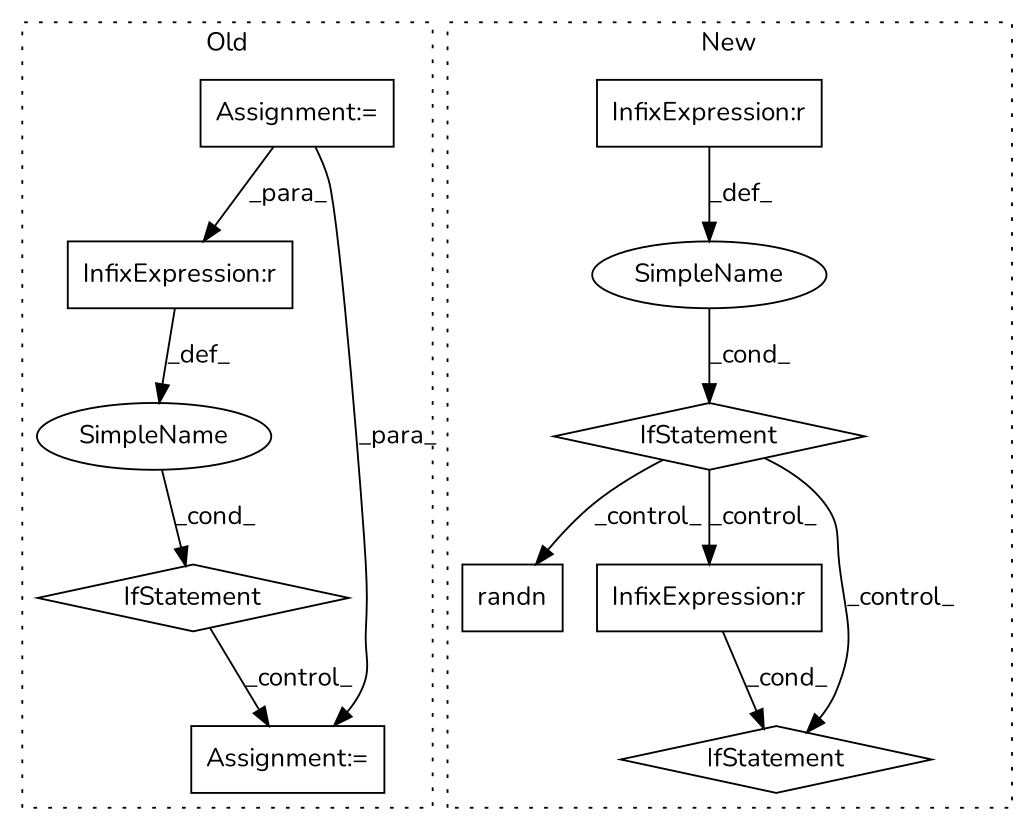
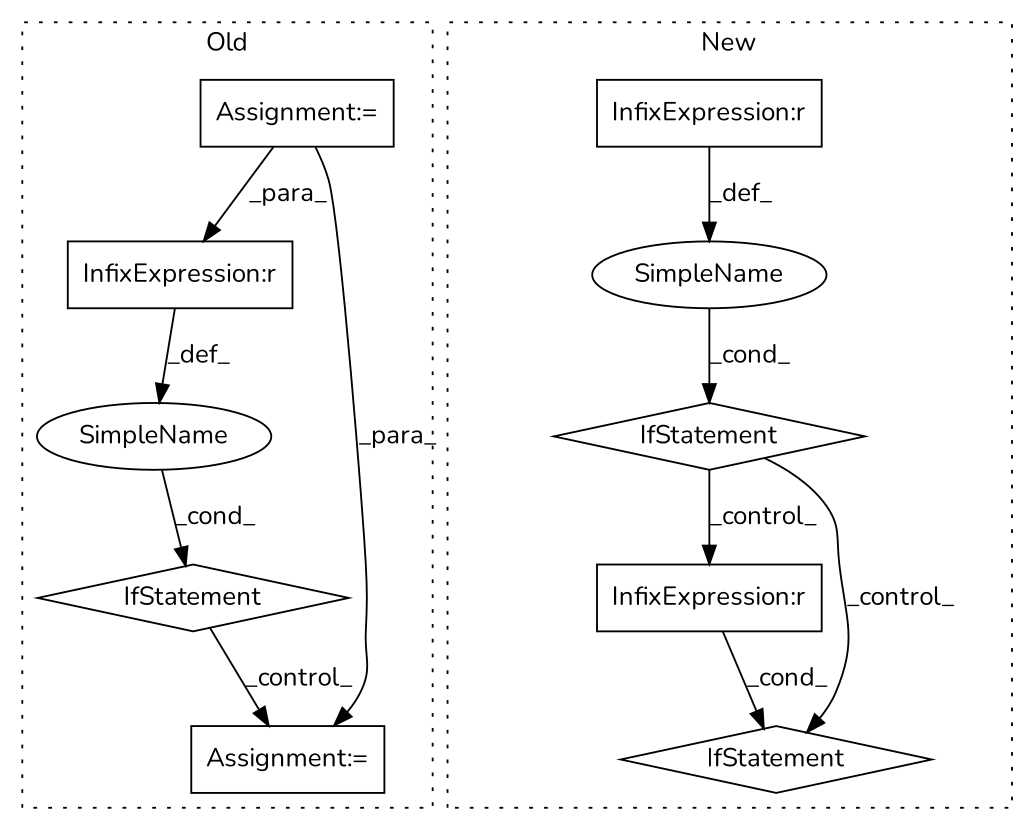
(513, 598) -> none
